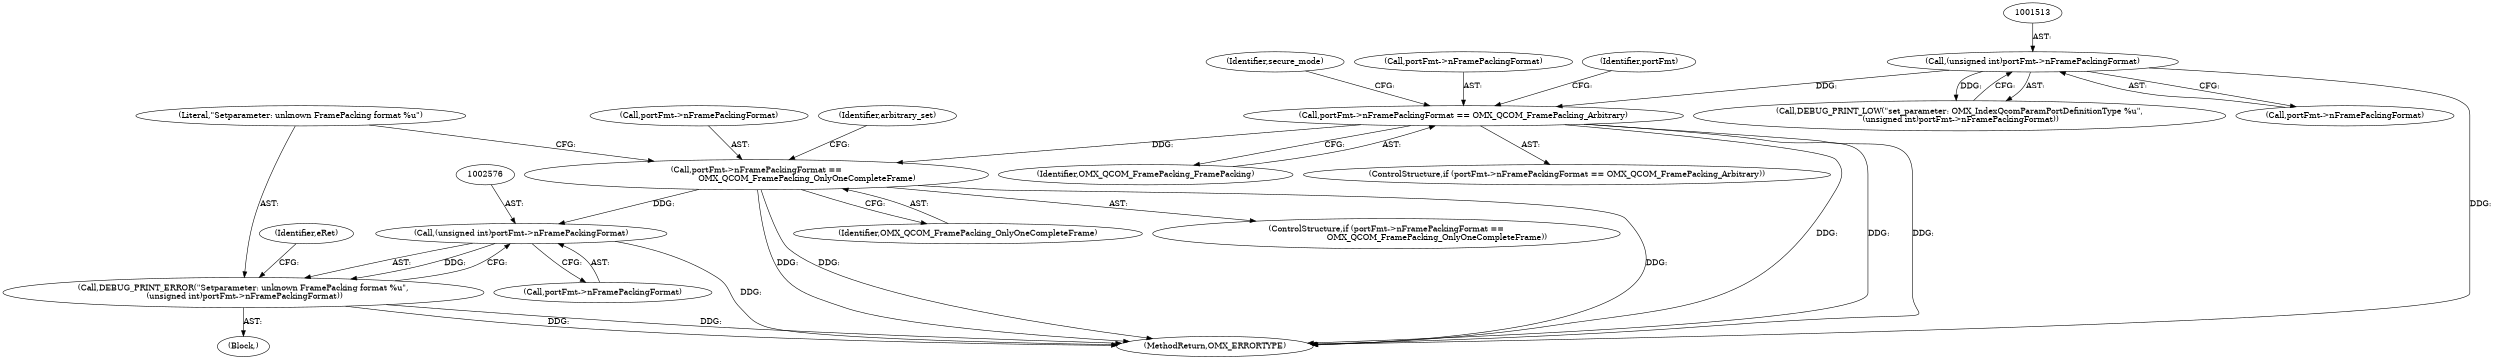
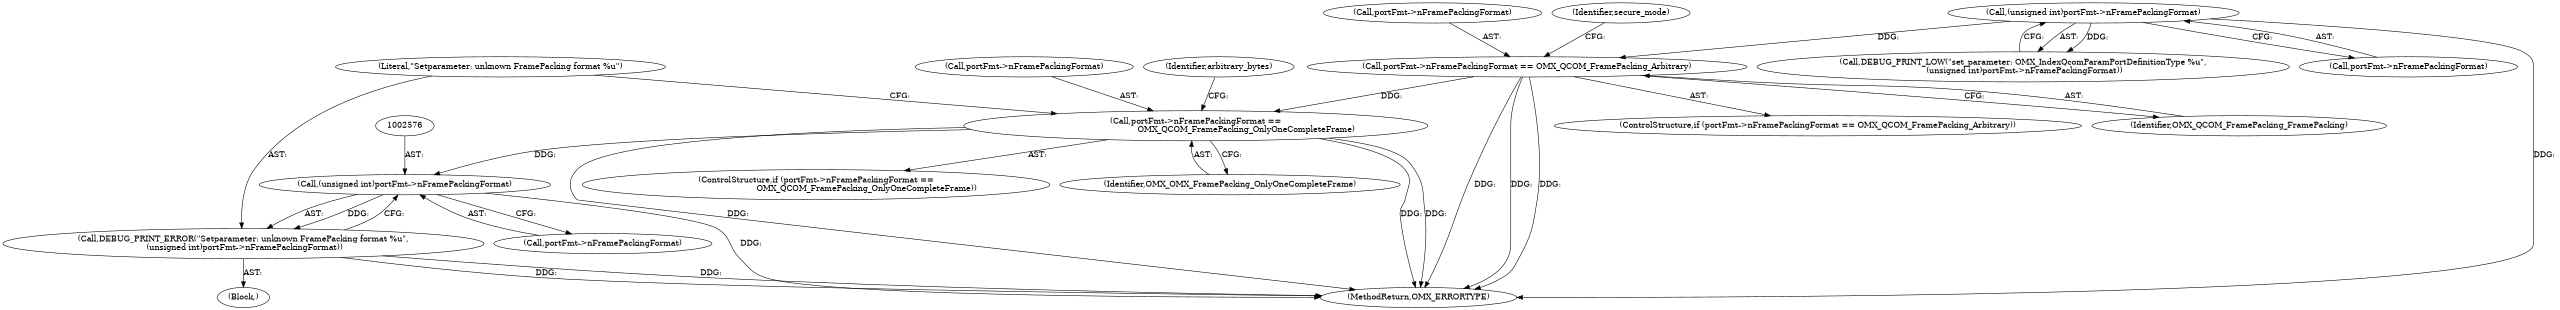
(2033, 13) -> none
(1639, 62) -> none
(888, 116) -> (1219, 67)
(306, 234) -> none
(968, 234) -> (1230, 185)
